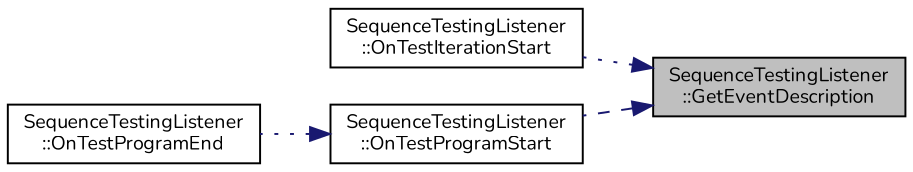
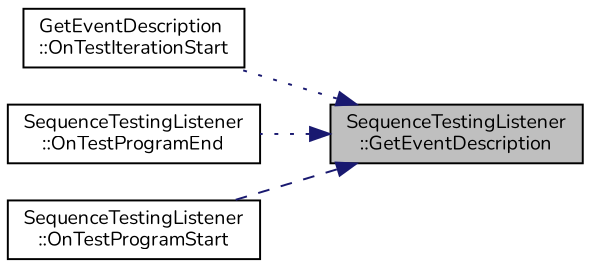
(457, 38) -> (134, 38)
(285, 134) -> (285, 134)
